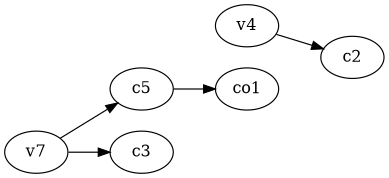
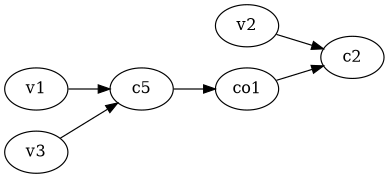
(247, 26) -> (247, 26)
none -> (294, 75)
none -> (36, 89)
(36, 152) -> (36, 152)
(142, 152) -> none
